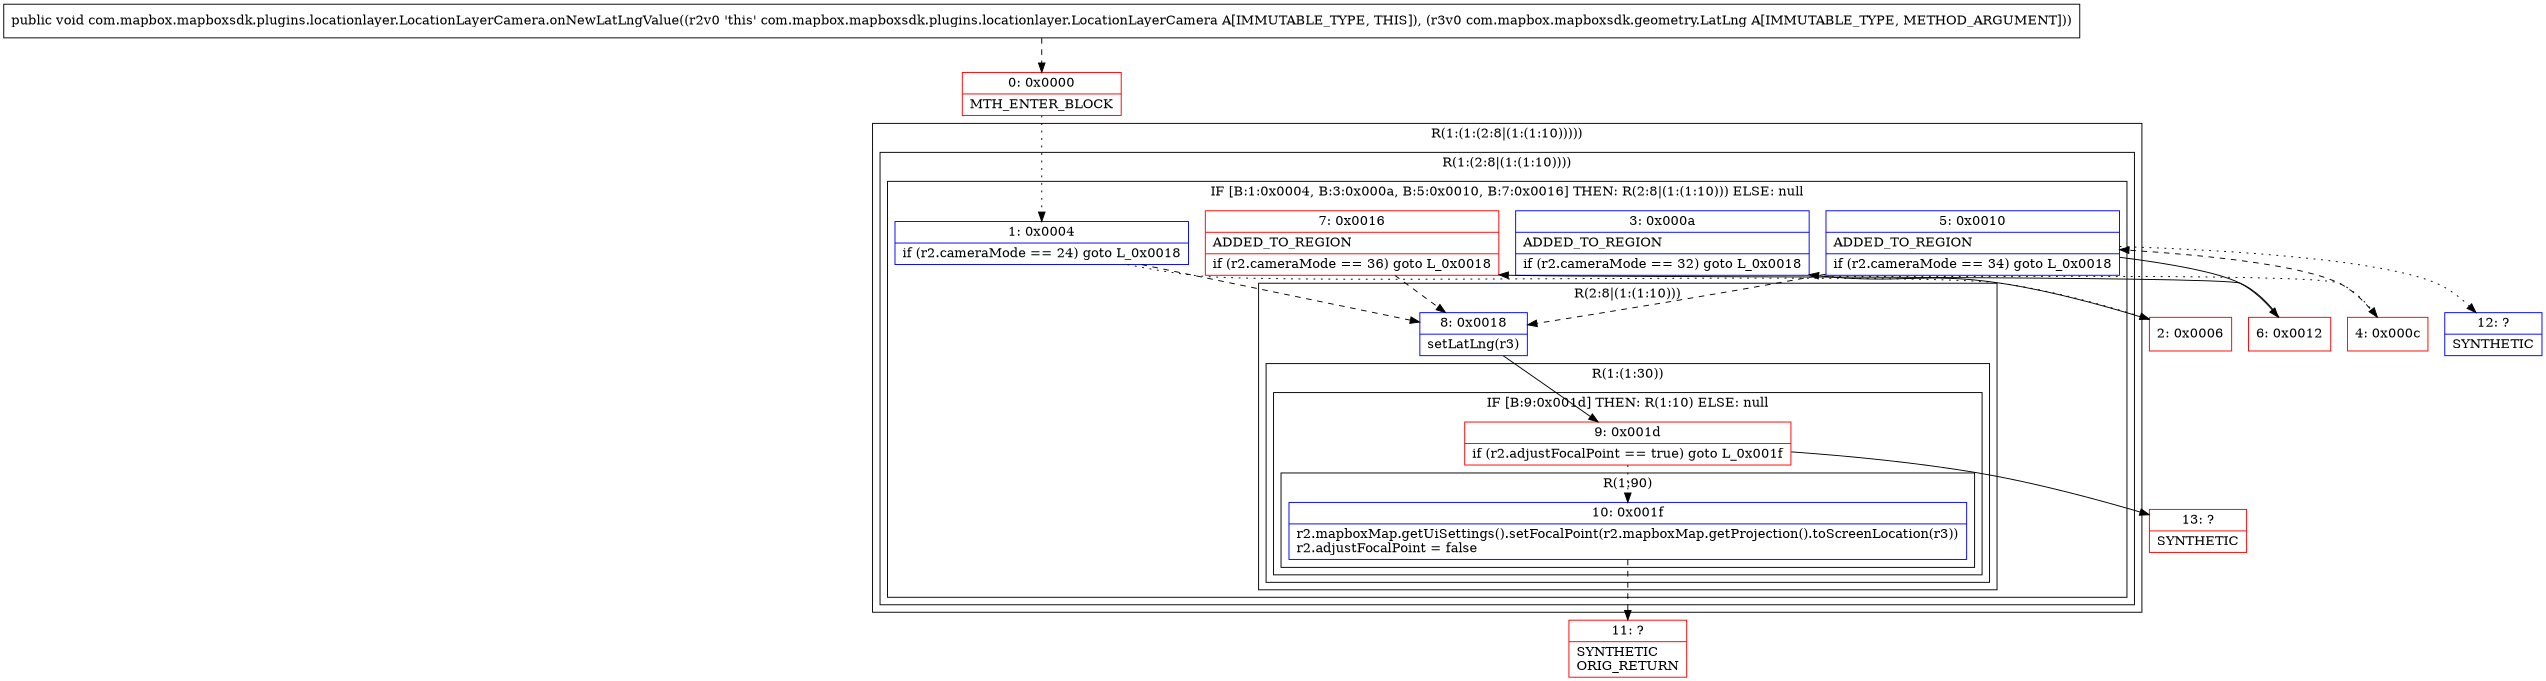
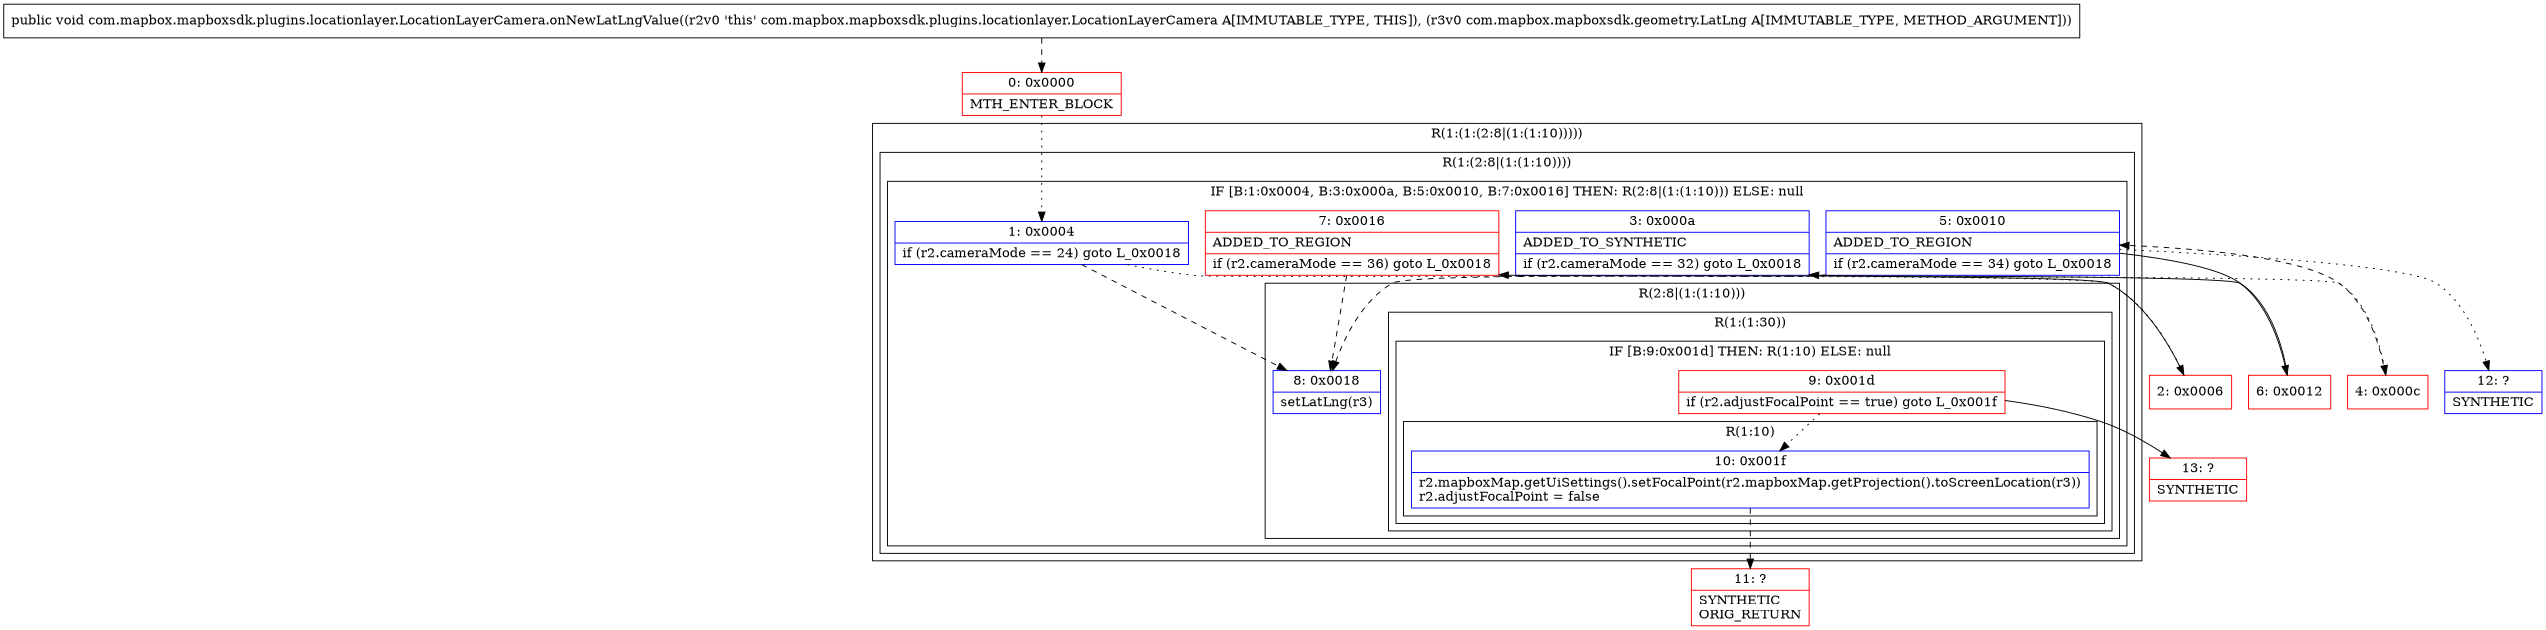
(1593, 243) -> (1605, 243)
(1547, 386) -> none
(1628, 484) -> (1750, 432)
